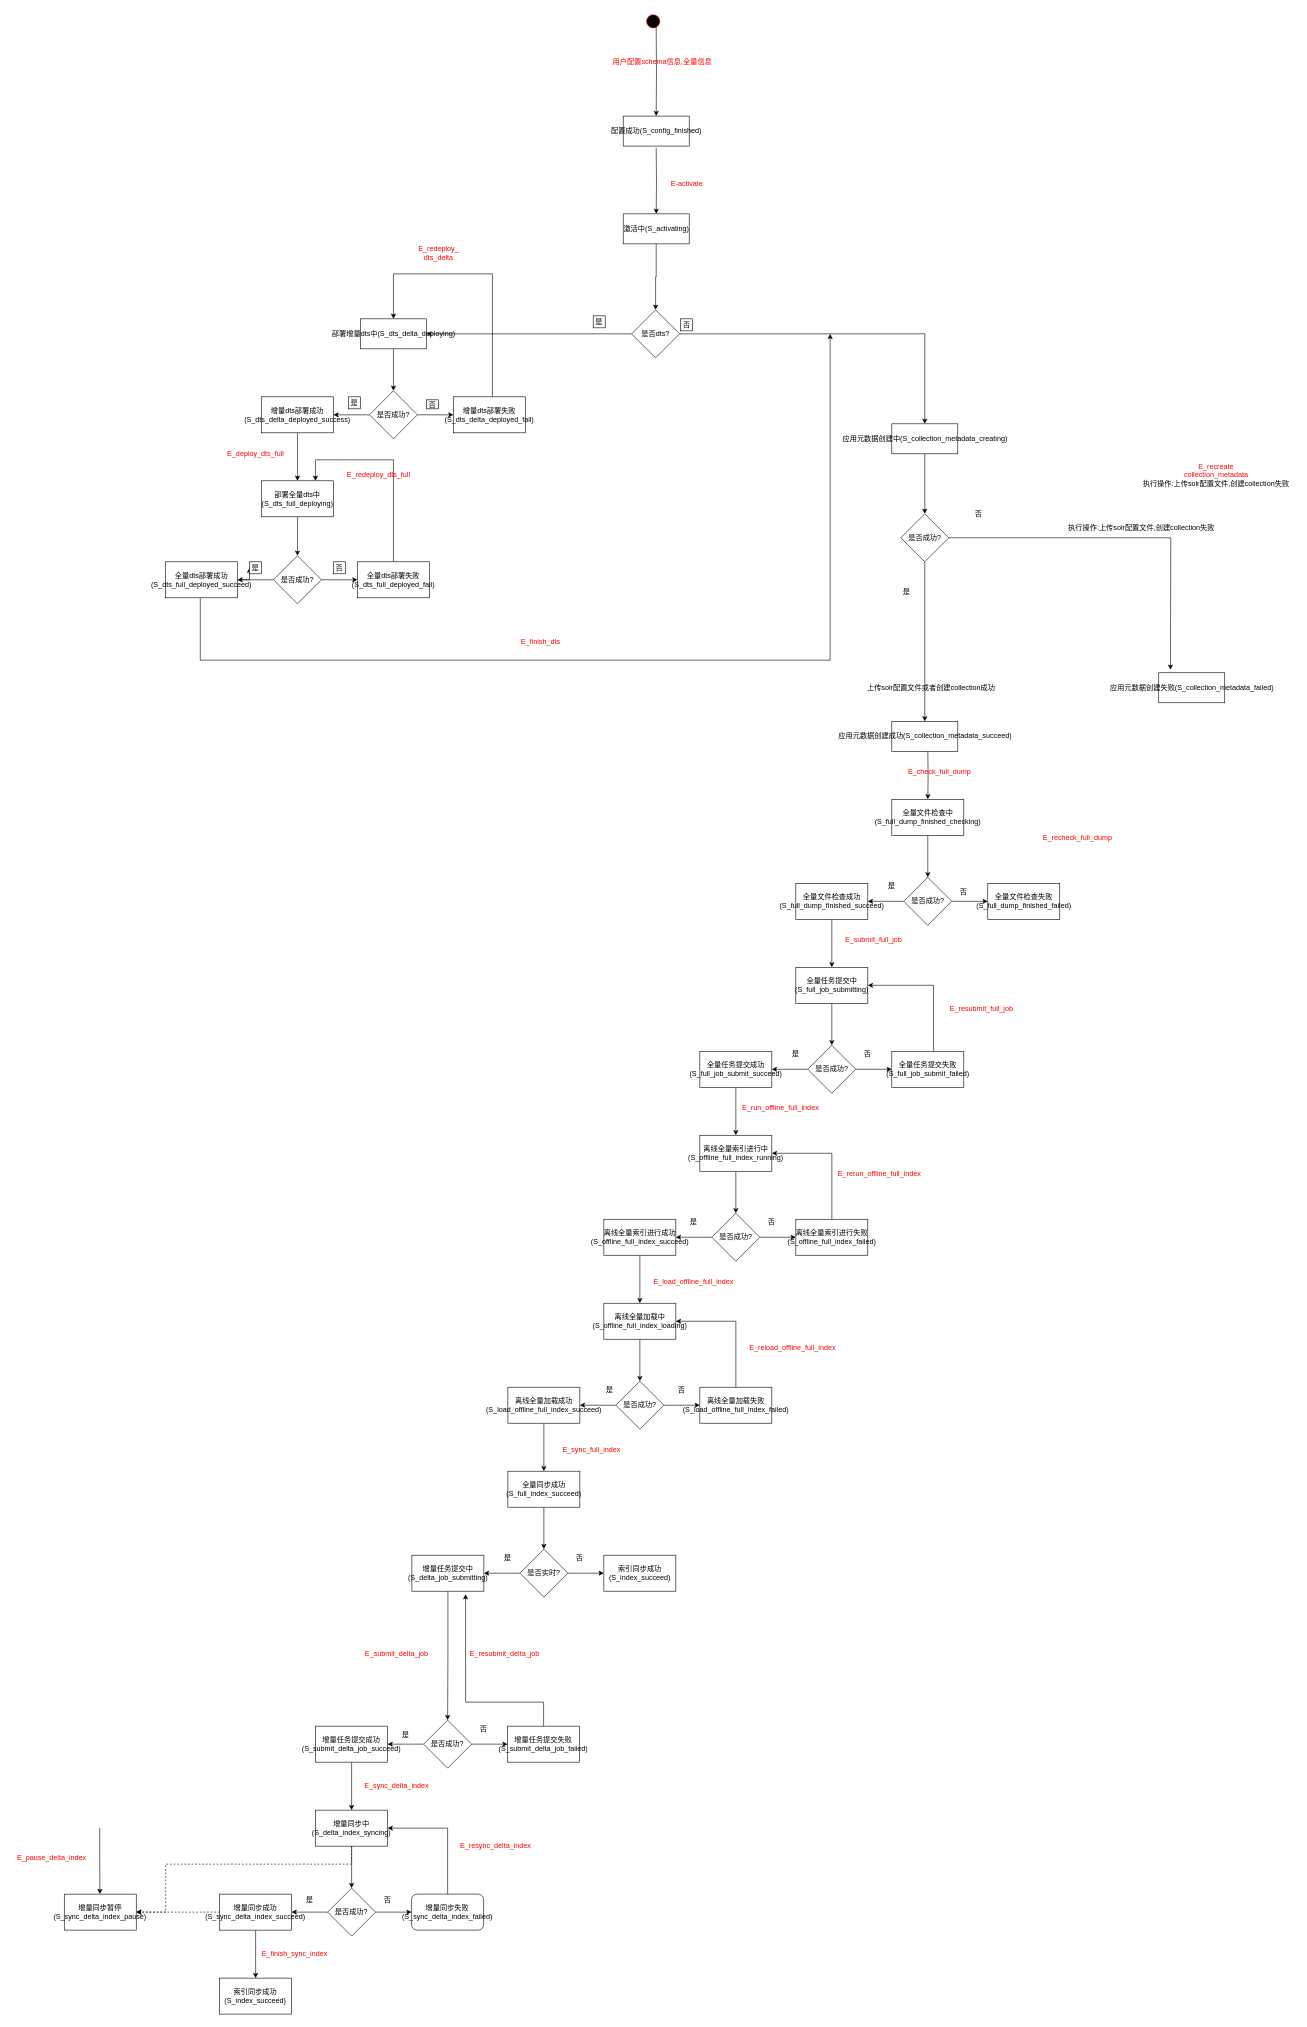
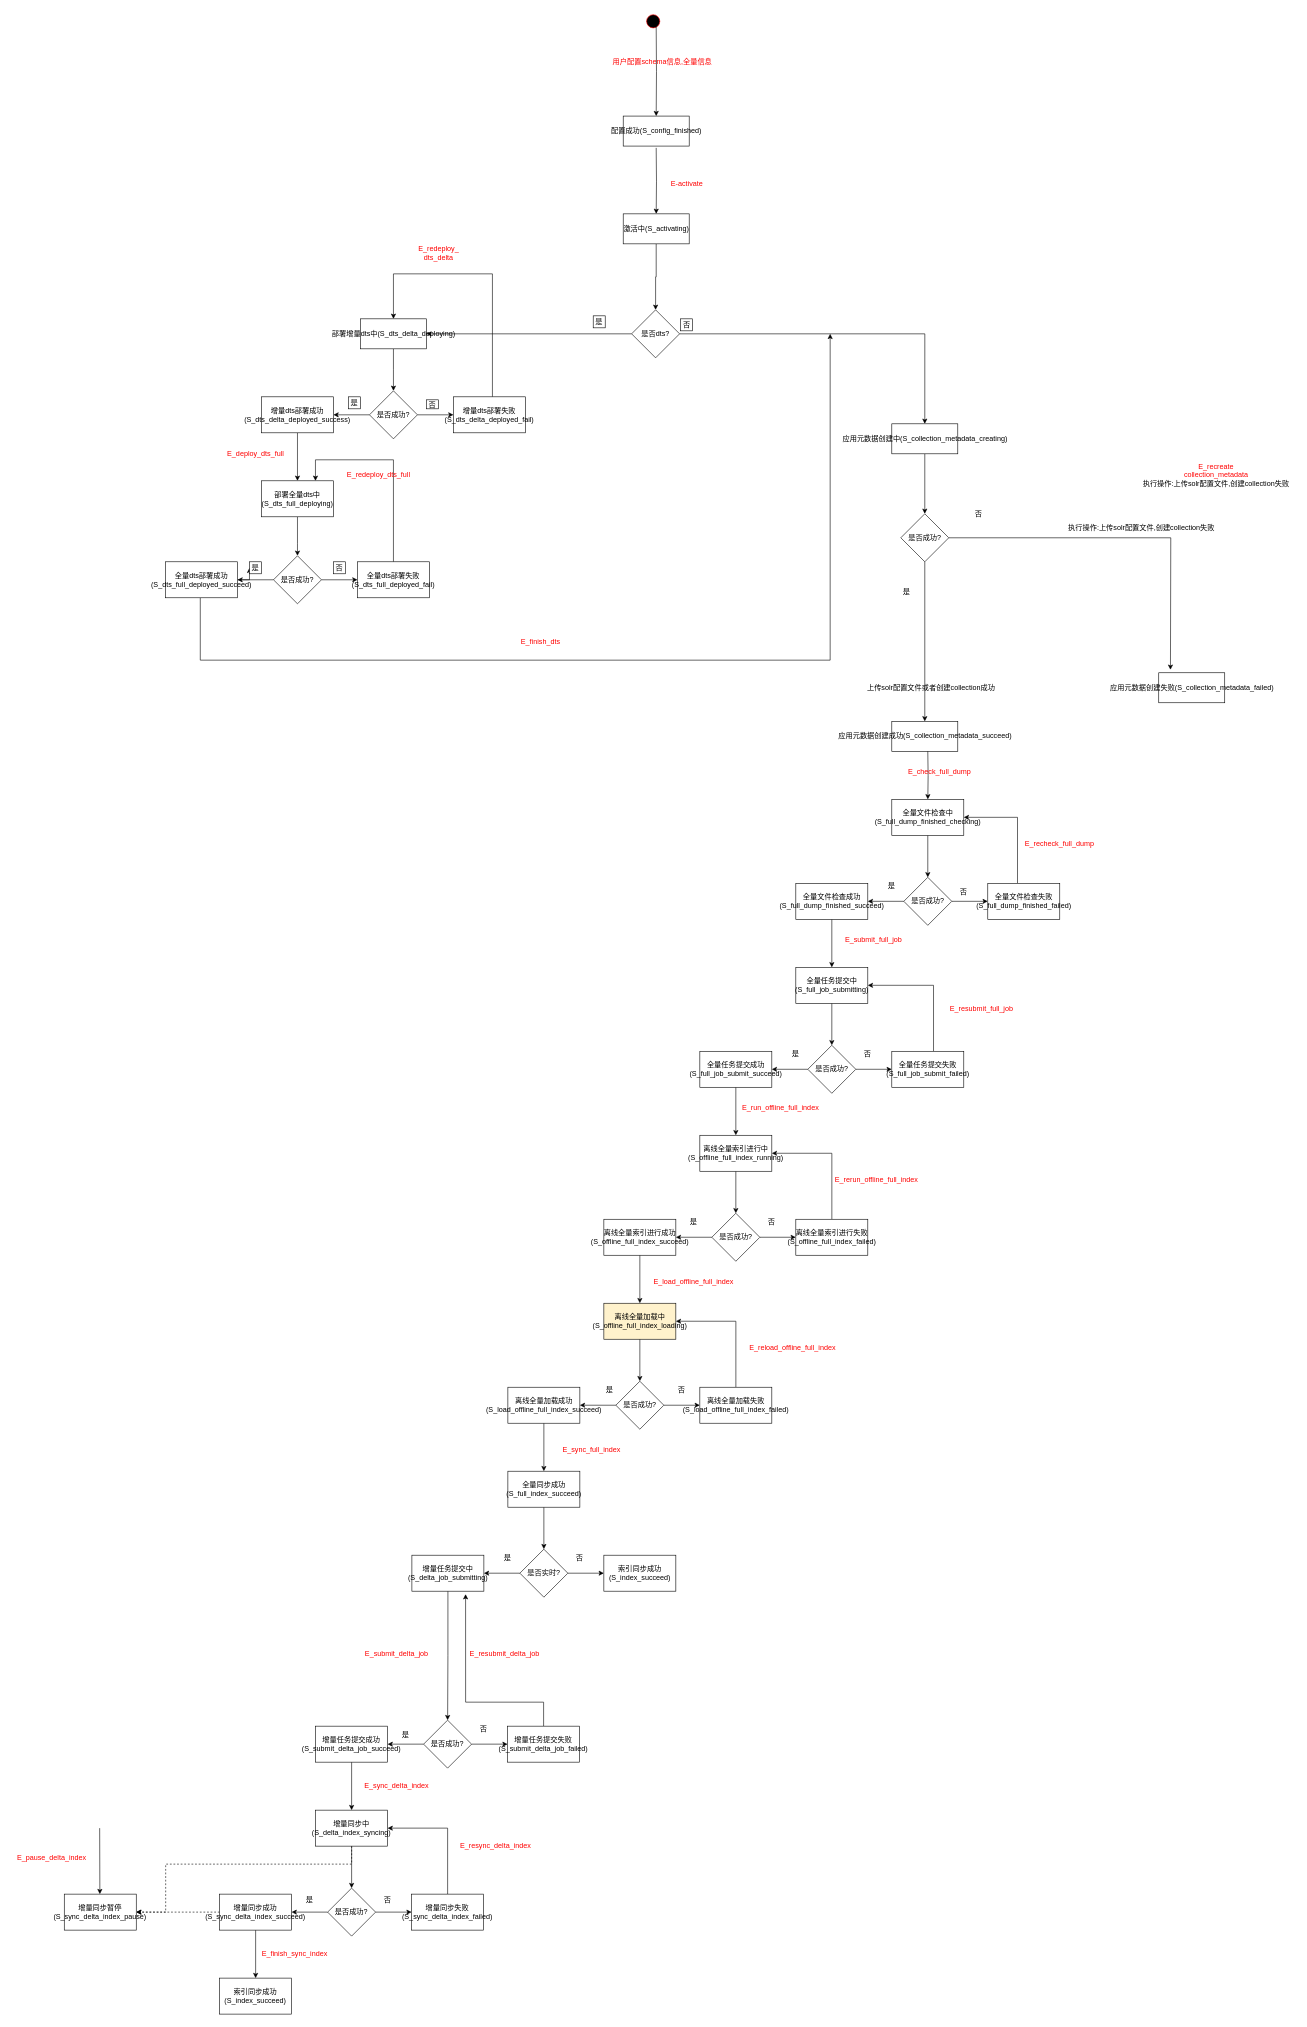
(1077, 839) -> (1059, 845)
none -> (1017, 849)
(879, 1175) -> (876, 1181)
(640, 1322) -> (640, 1322)
(447, 1913) -> (447, 1913)
